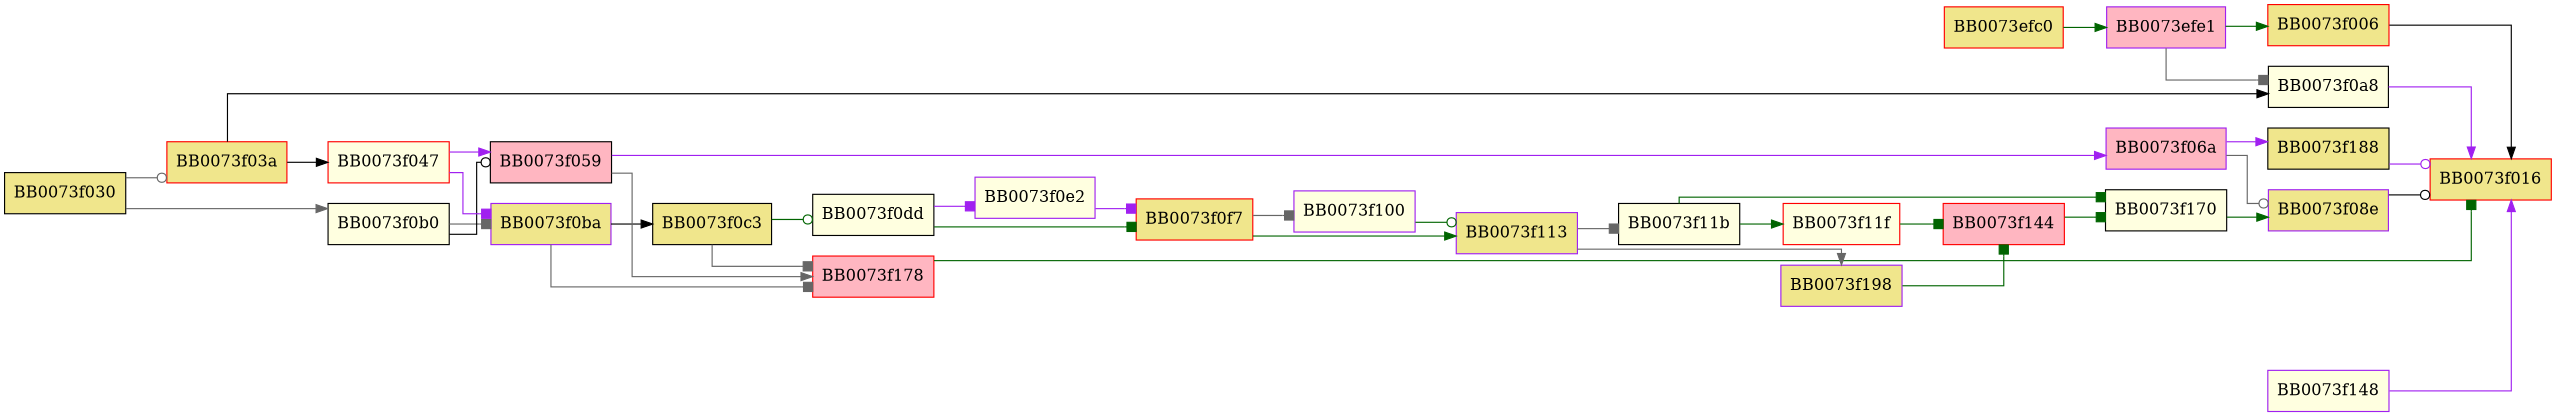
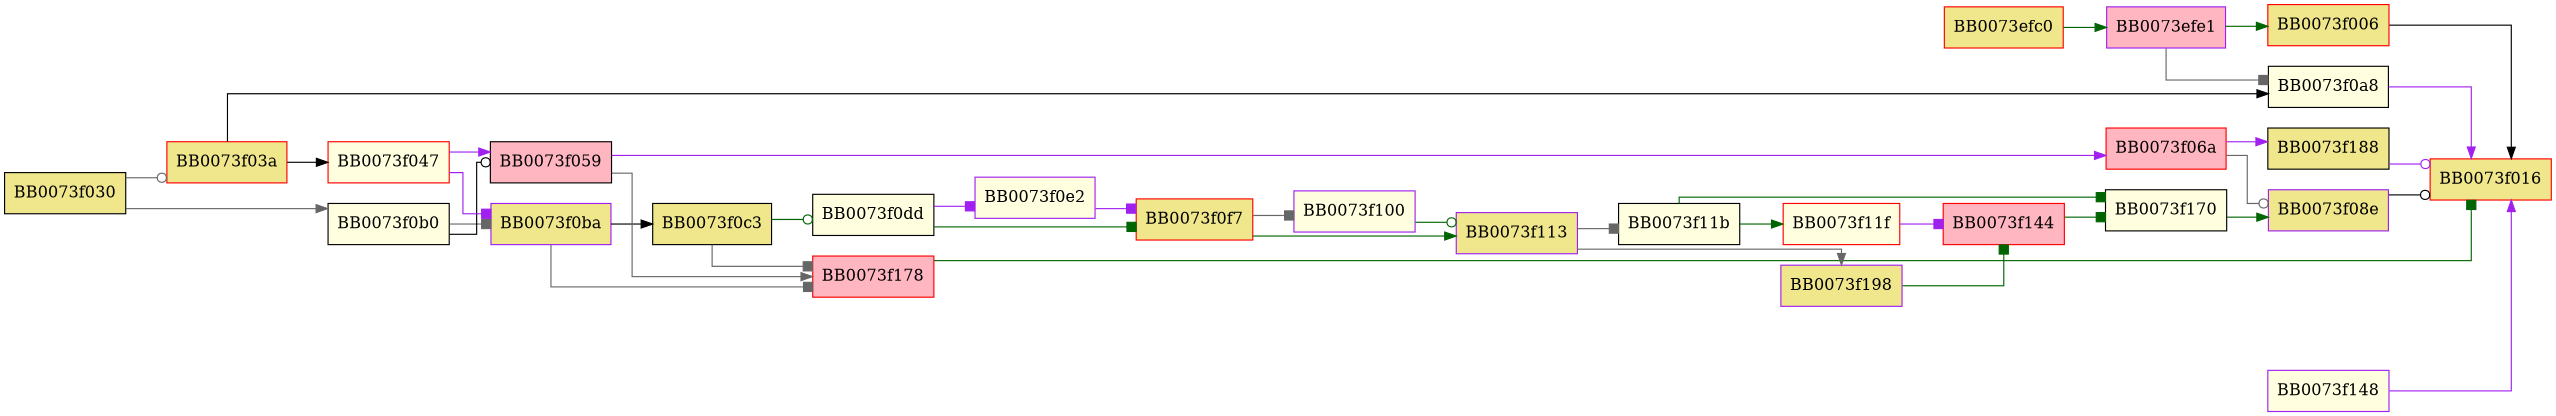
(2166, 149) -> (2166, 149)
(1916, 224) -> (1916, 224)
